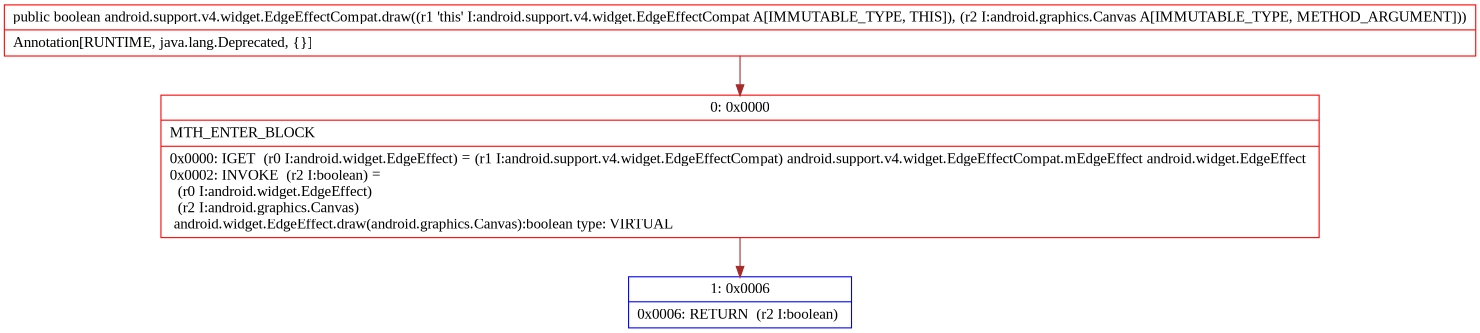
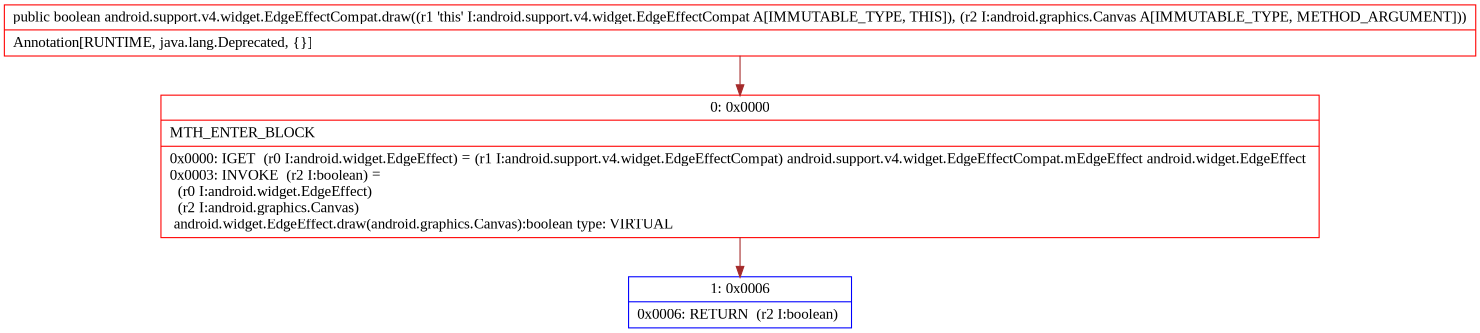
(278, 175) -> (278, 175)
